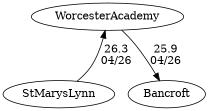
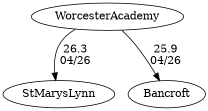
(94, 62) -> (58, 48)
